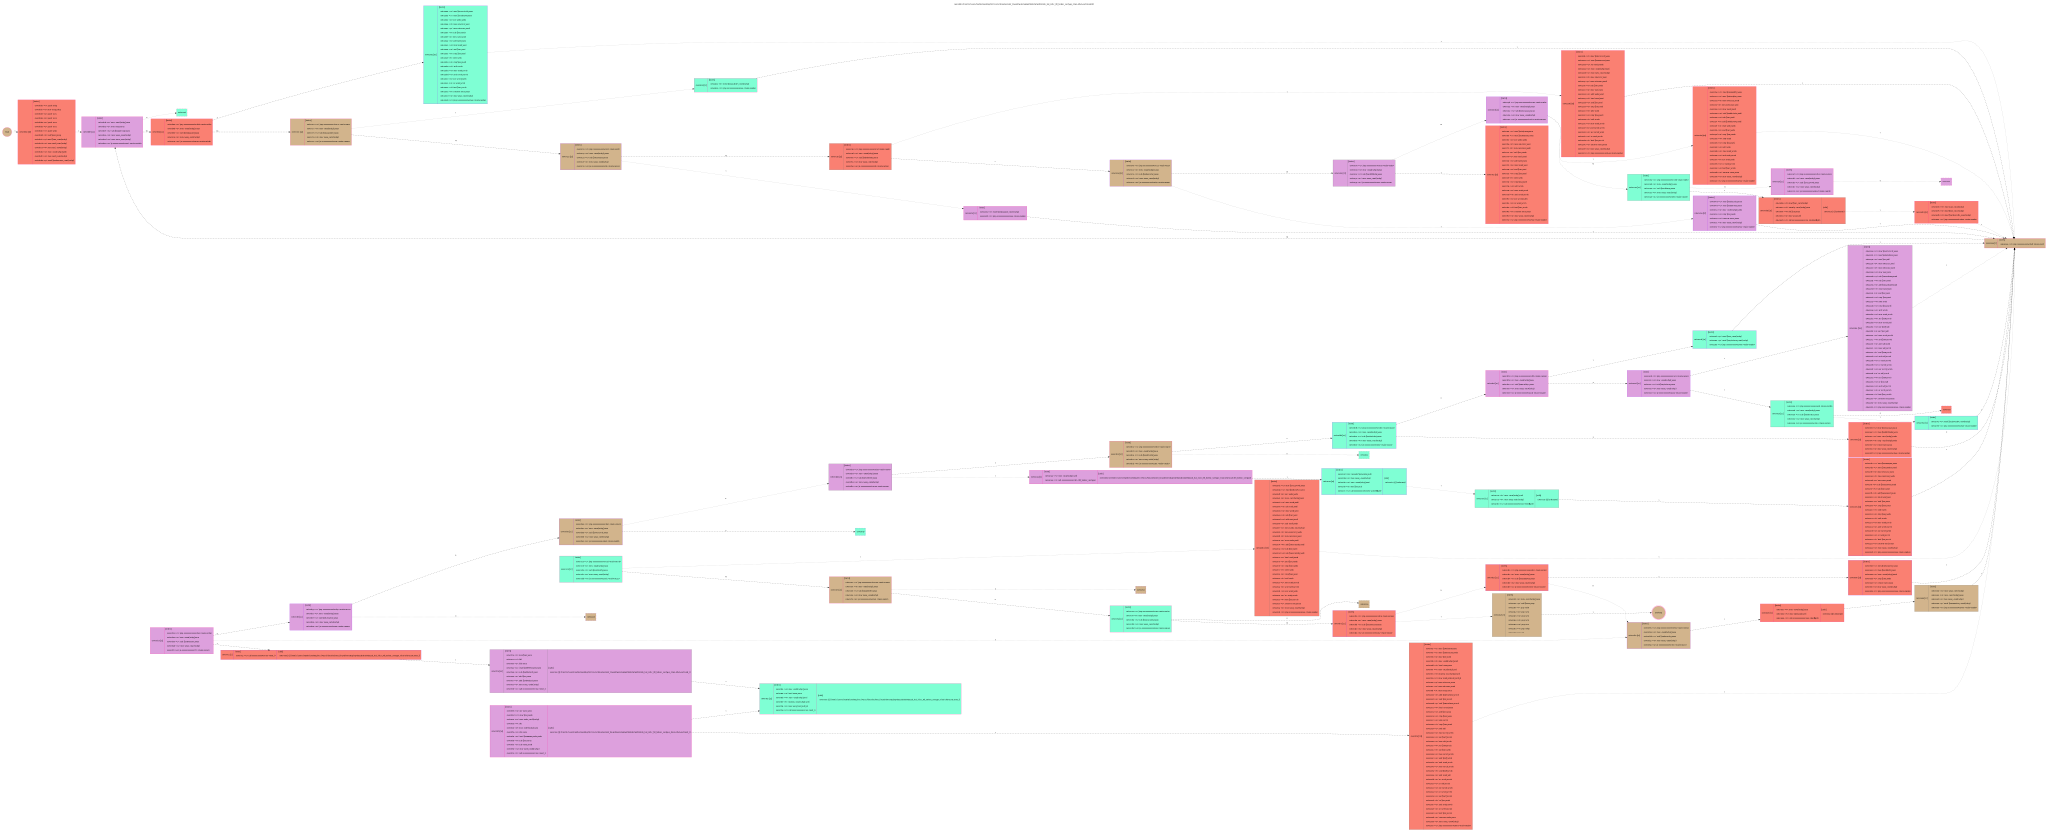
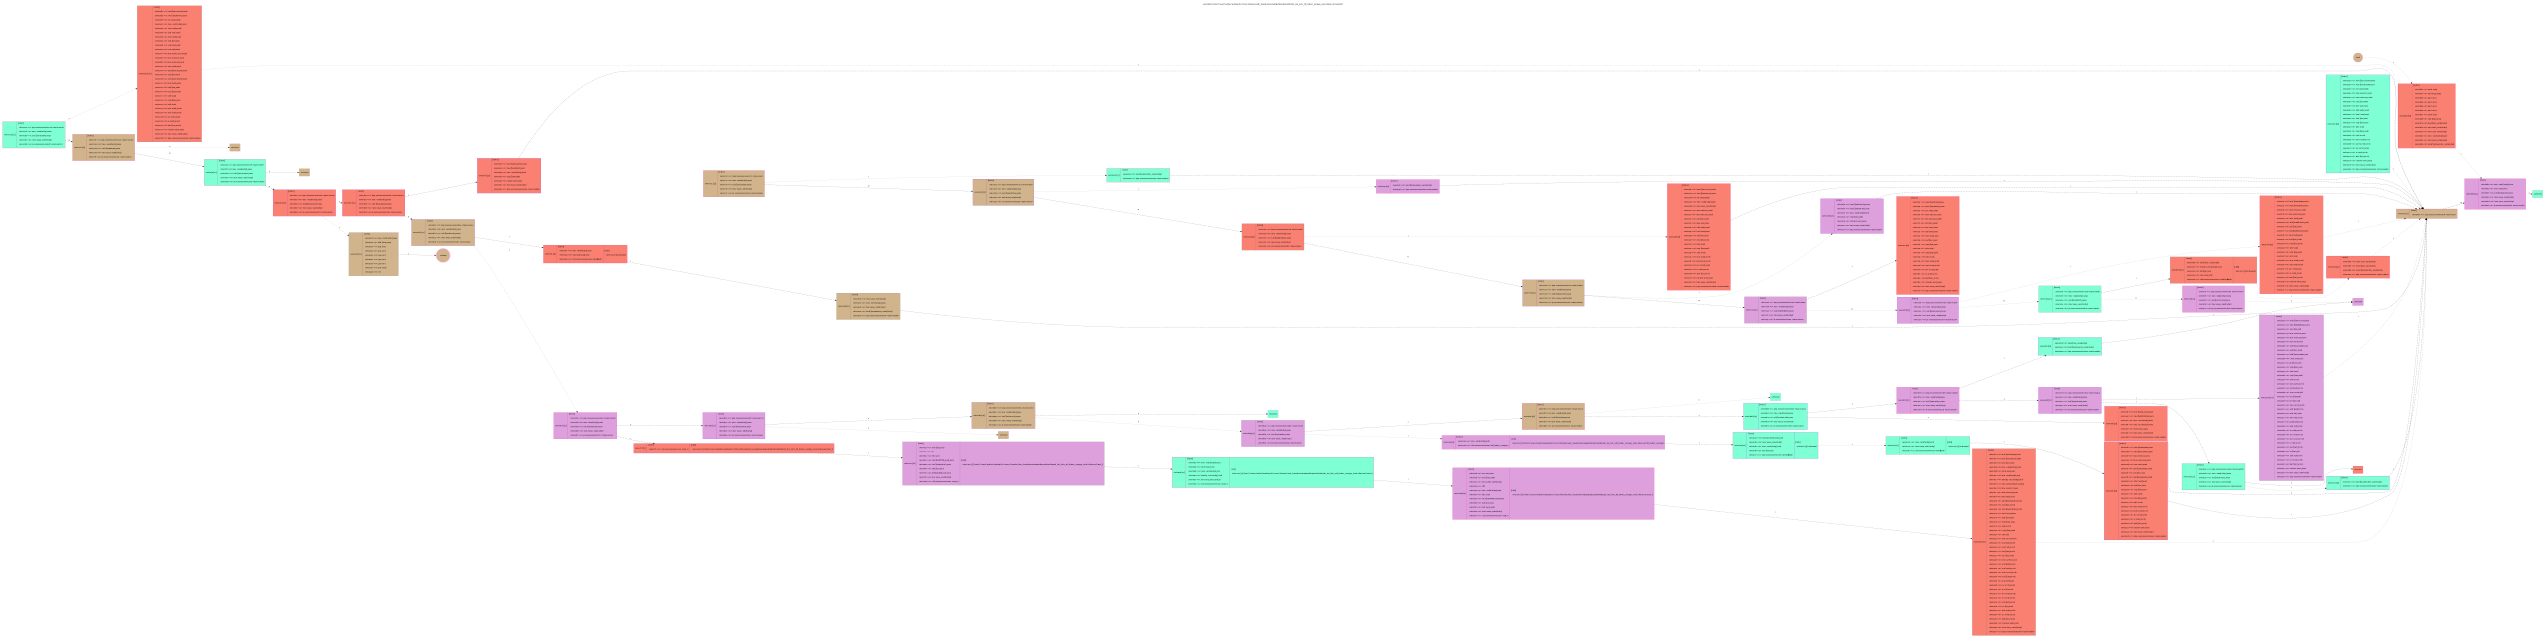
(182, 132) -> none
(1843, 247) -> (2227, 323)
(920, 641) -> (527, 327)
(725, 715) -> (1412, 483)
